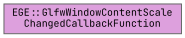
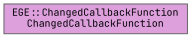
(93, 19) -> (96, 19)
